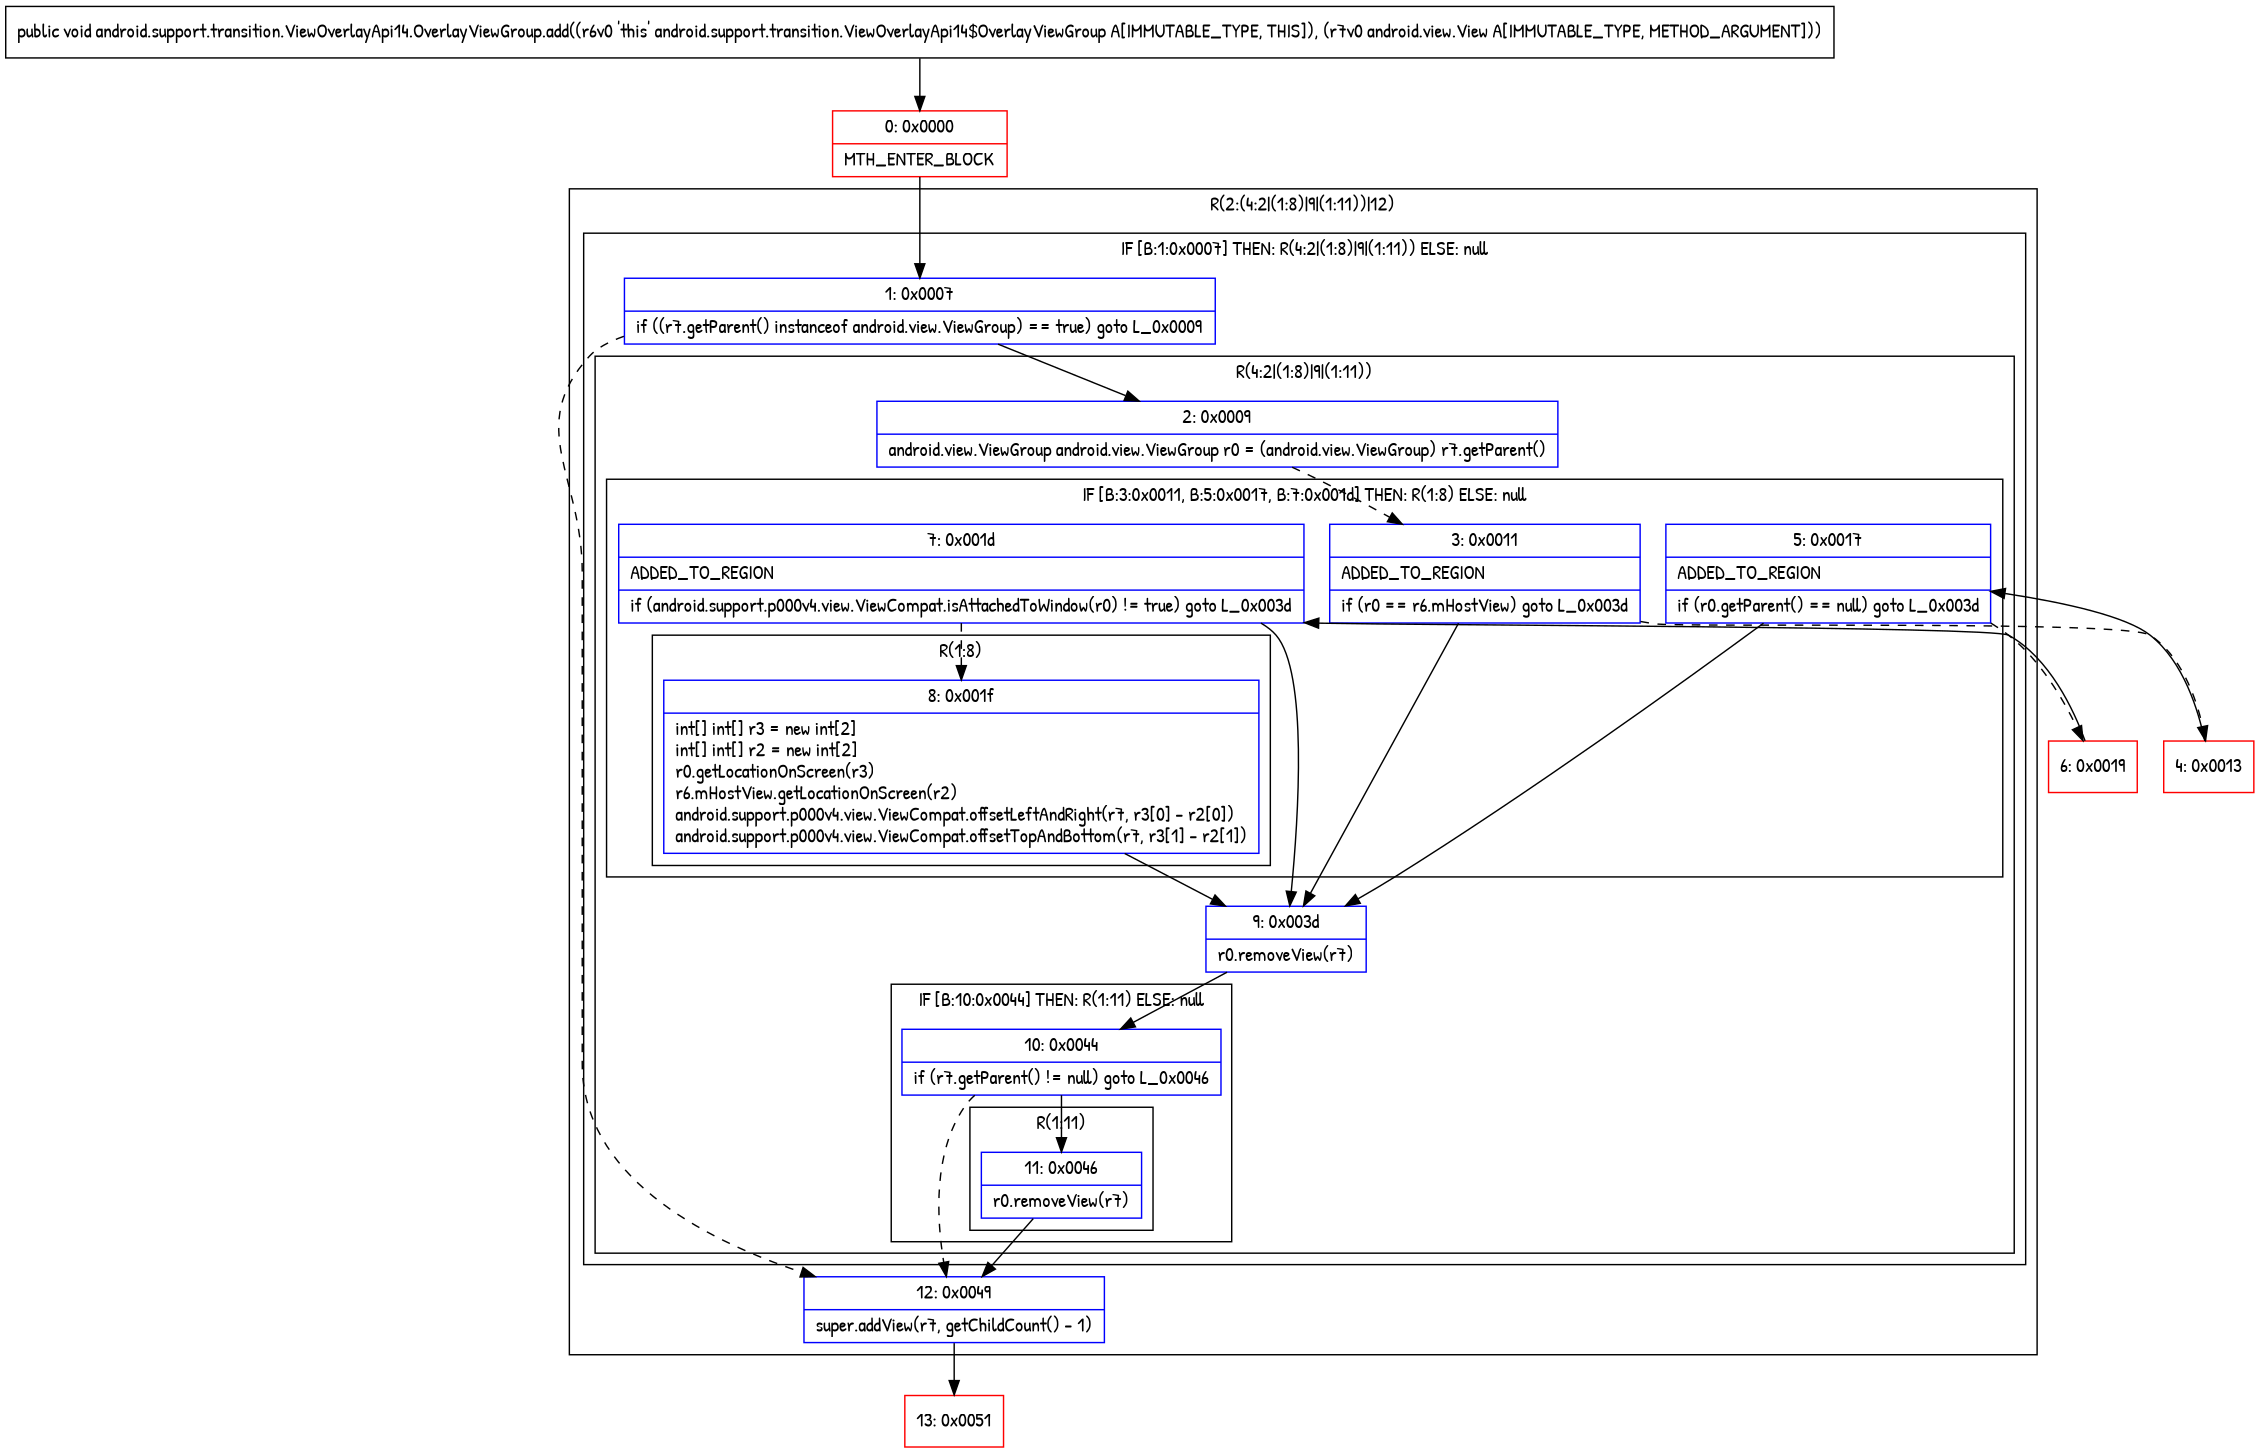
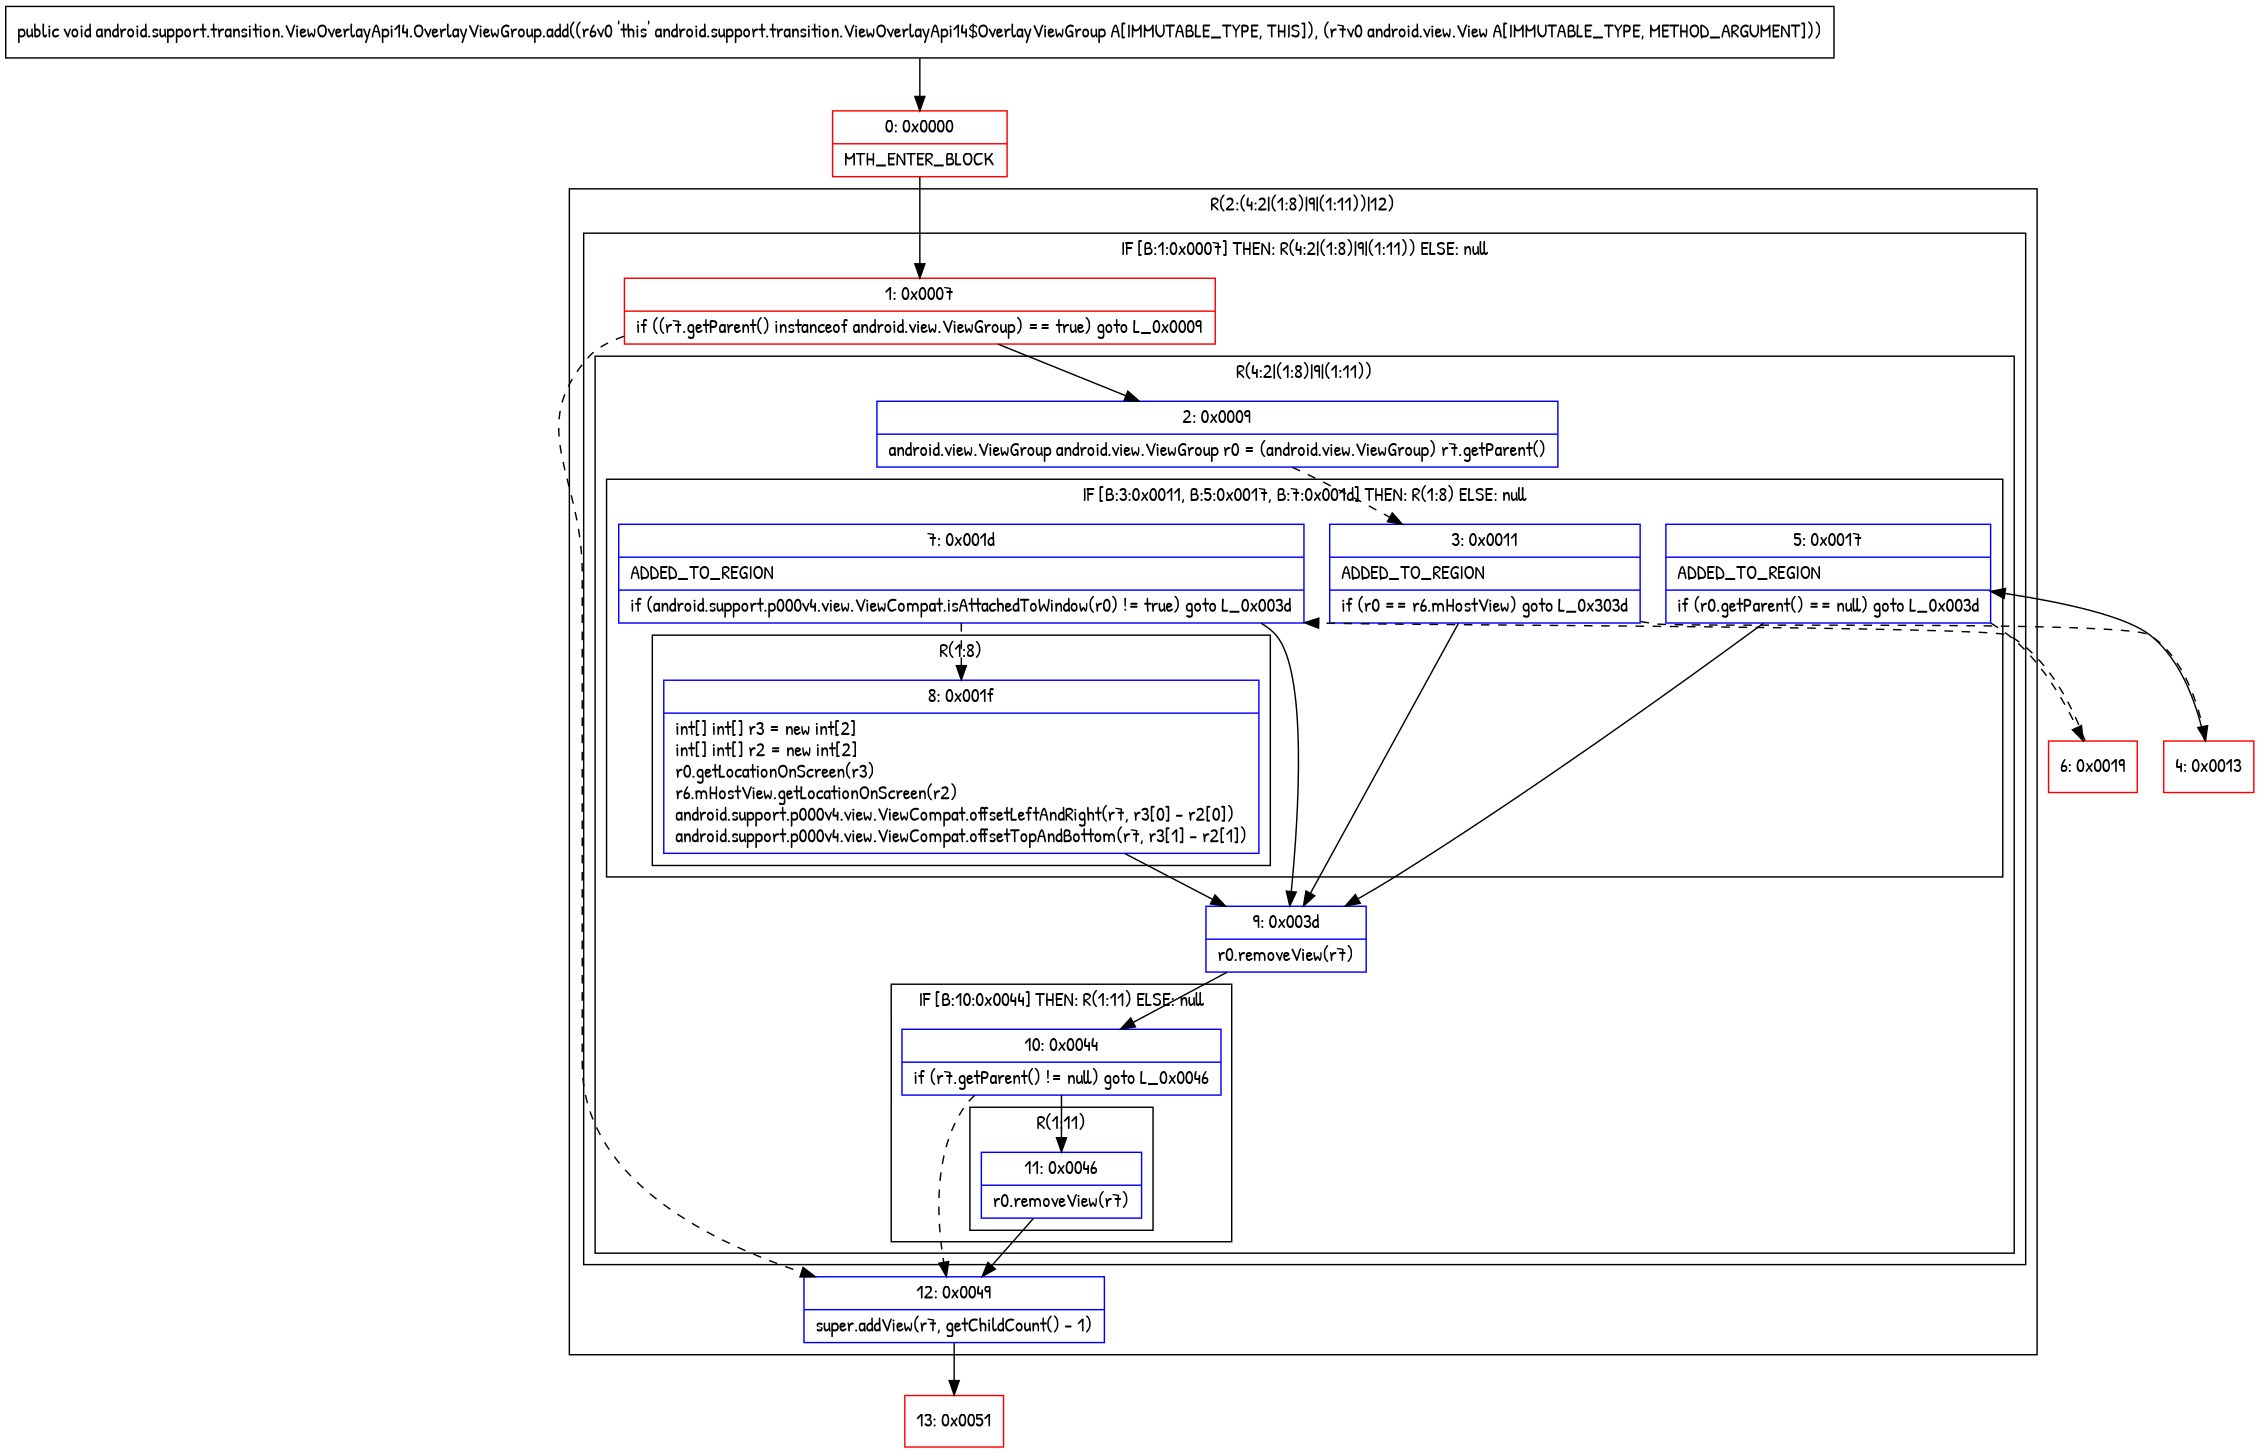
(920, 311) -> (920, 311)
(1485, 606) -> (1485, 606)
(1627, 626) -> (1627, 626)
